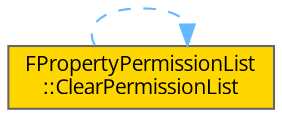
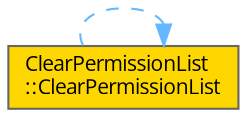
(141, 77) -> (123, 77)
